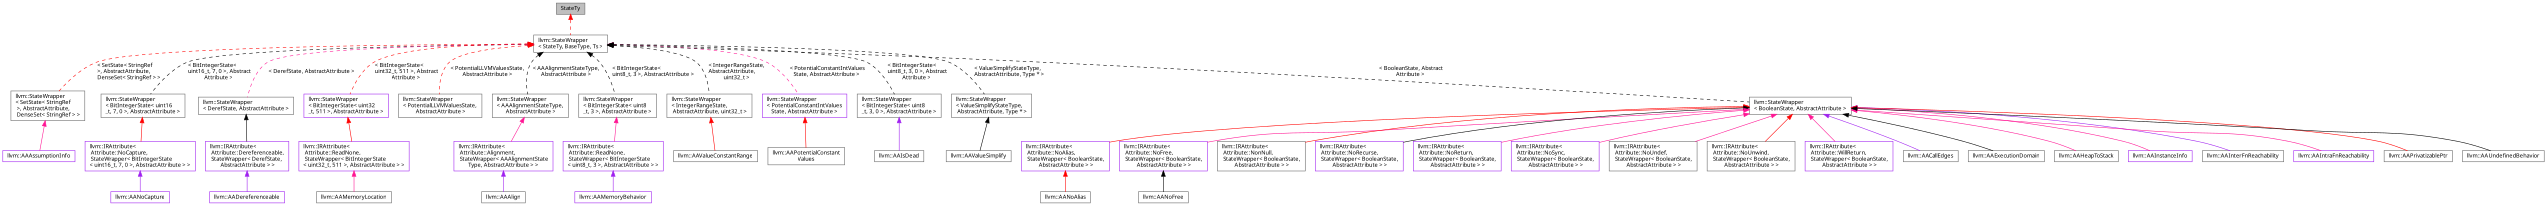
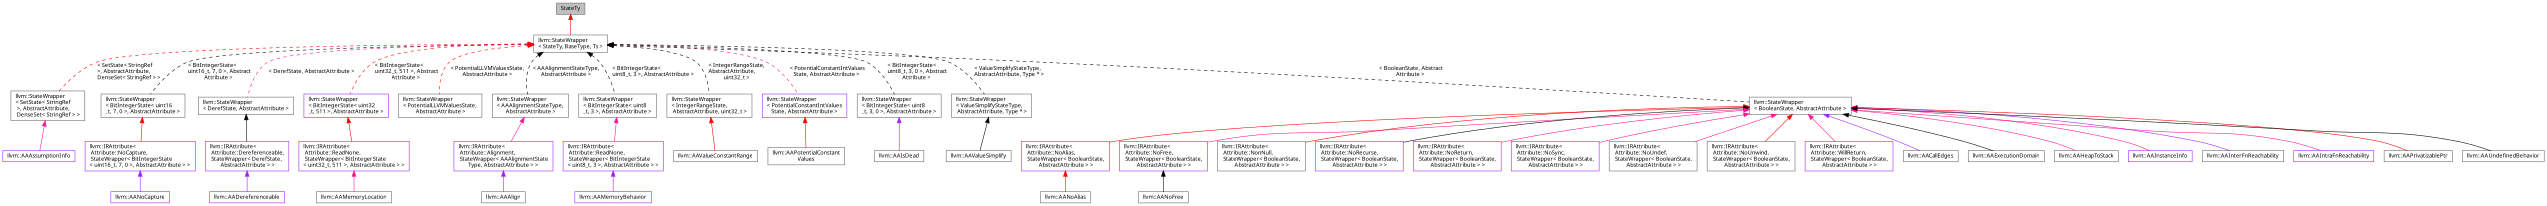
(571, 27) -> (571, 27)
